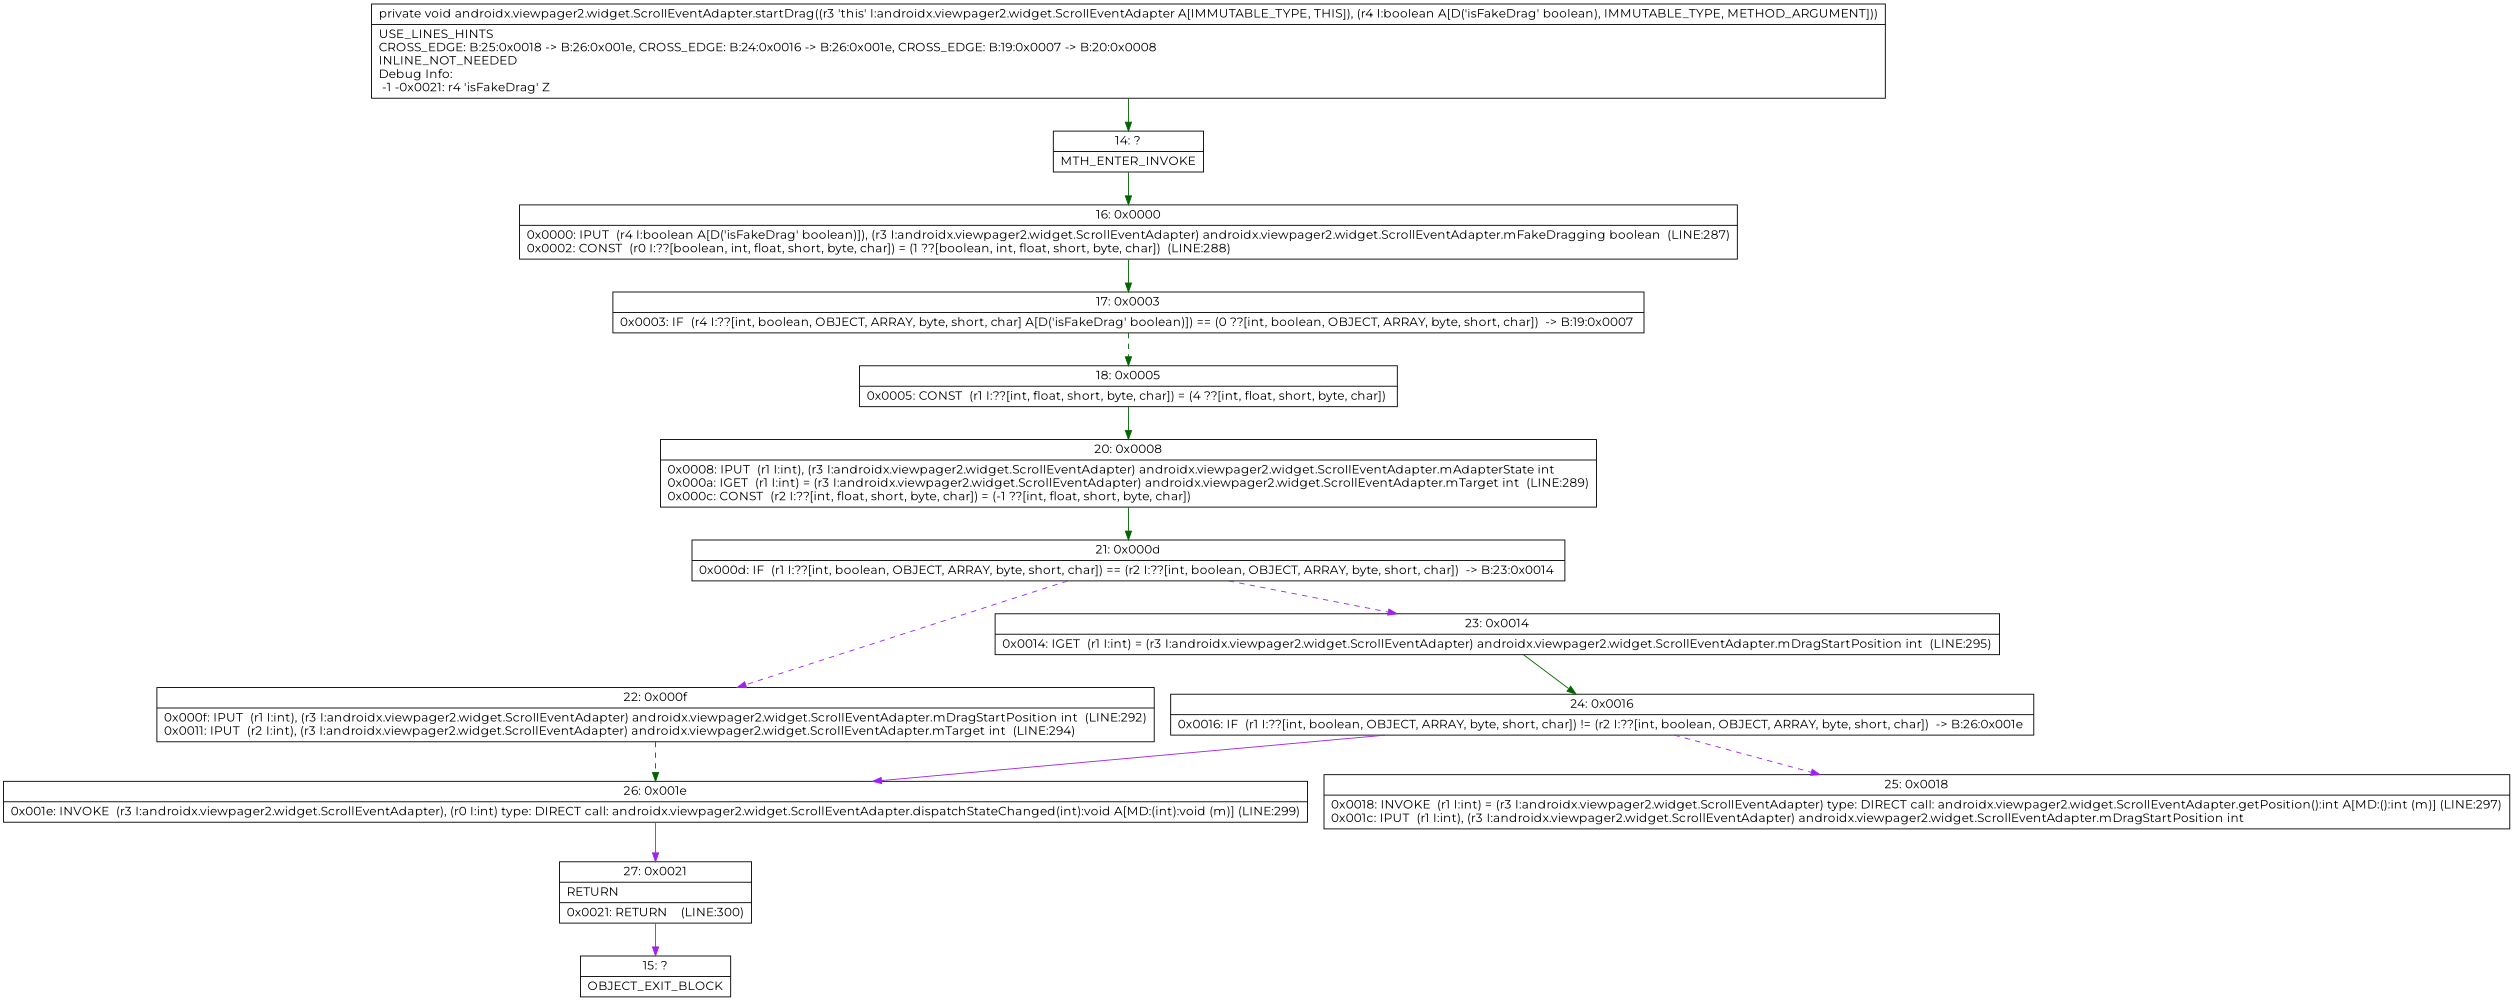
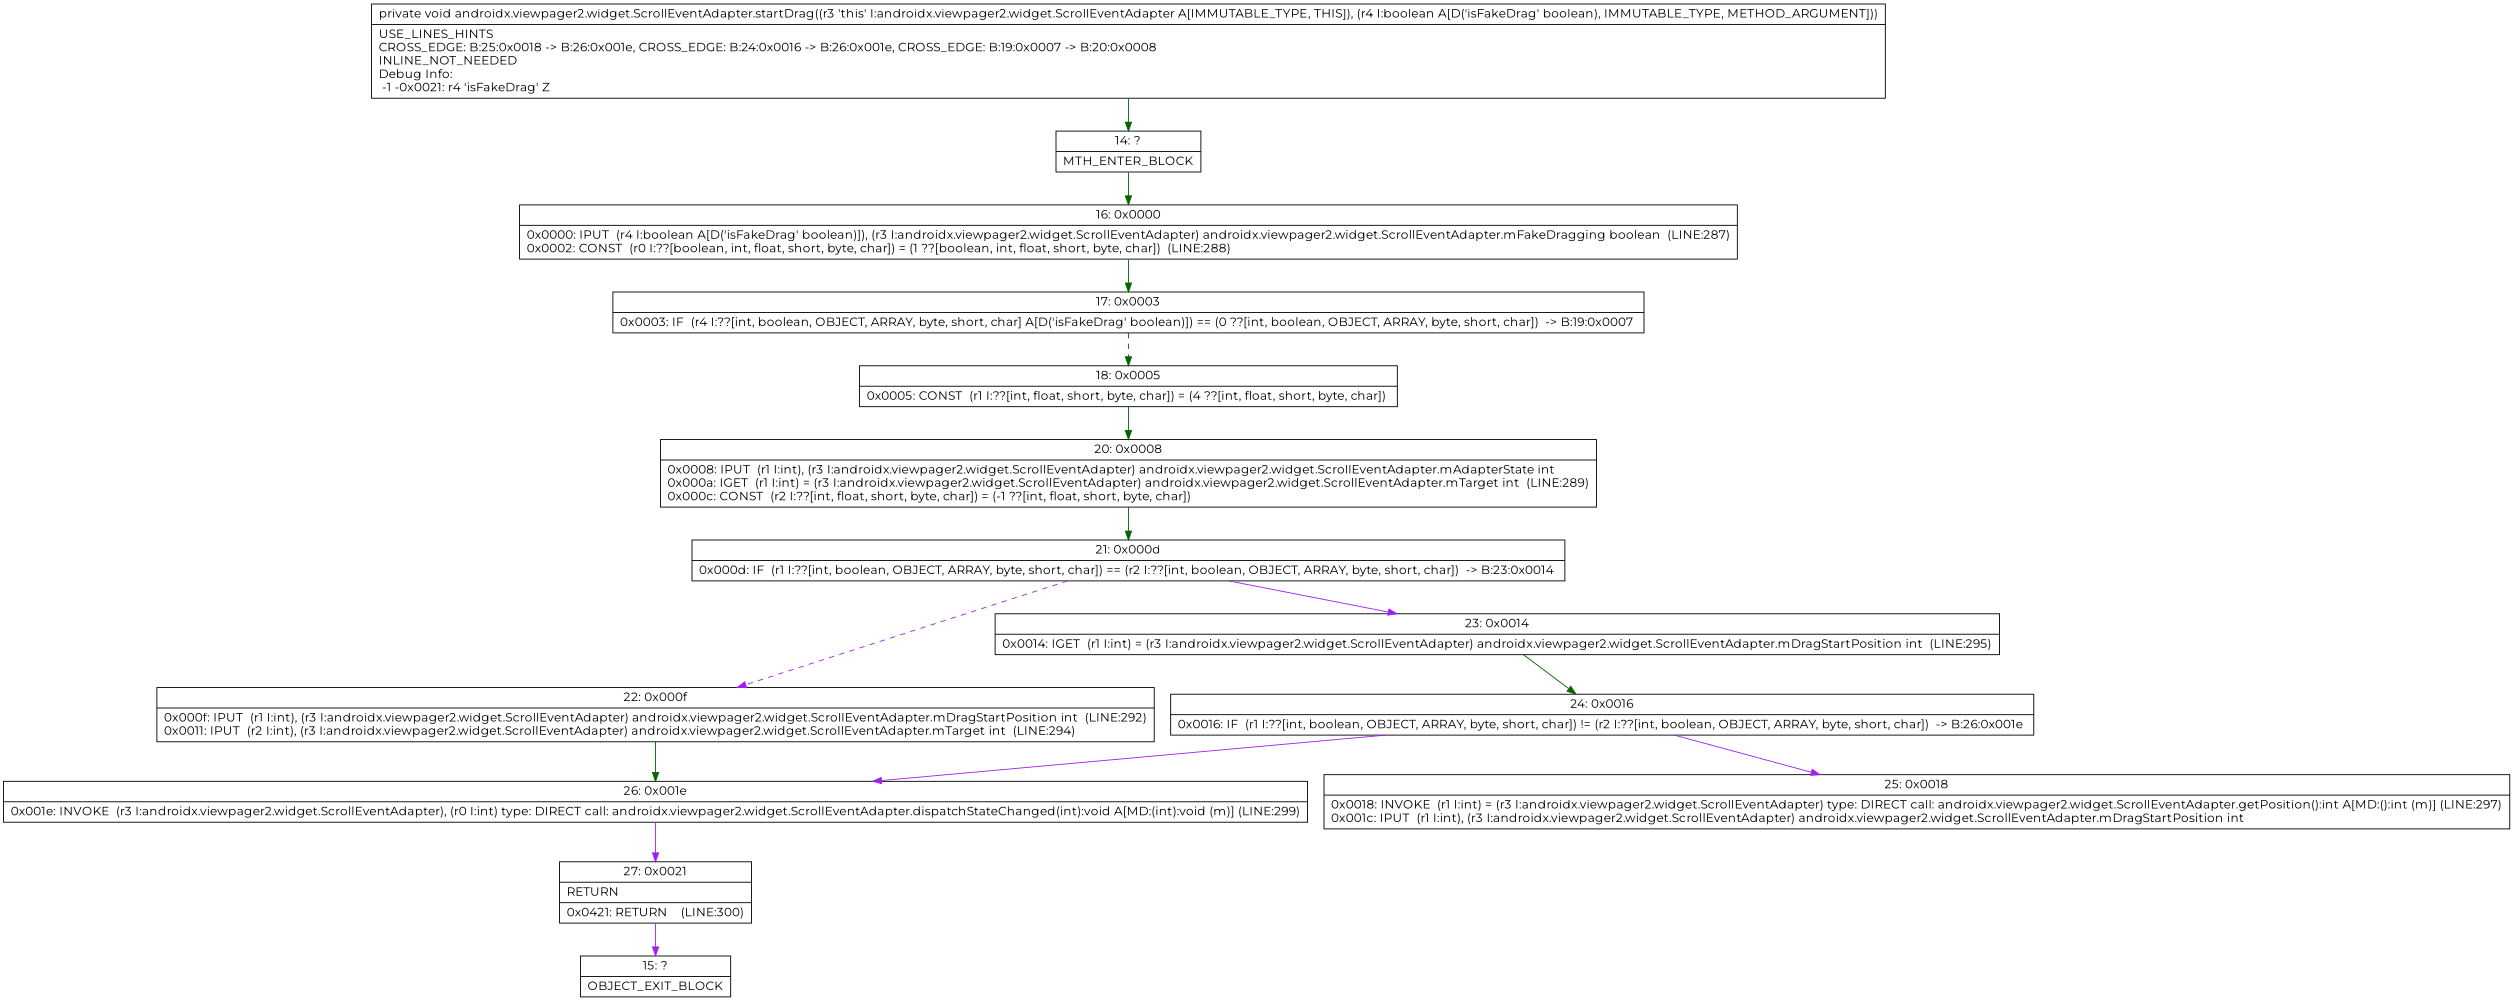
(1128, 161) -> (1128, 161)
(1308, 596) -> (1308, 596)
(1743, 754) -> (1743, 754)
(656, 757) -> (656, 757)
(656, 912) -> (656, 912)
